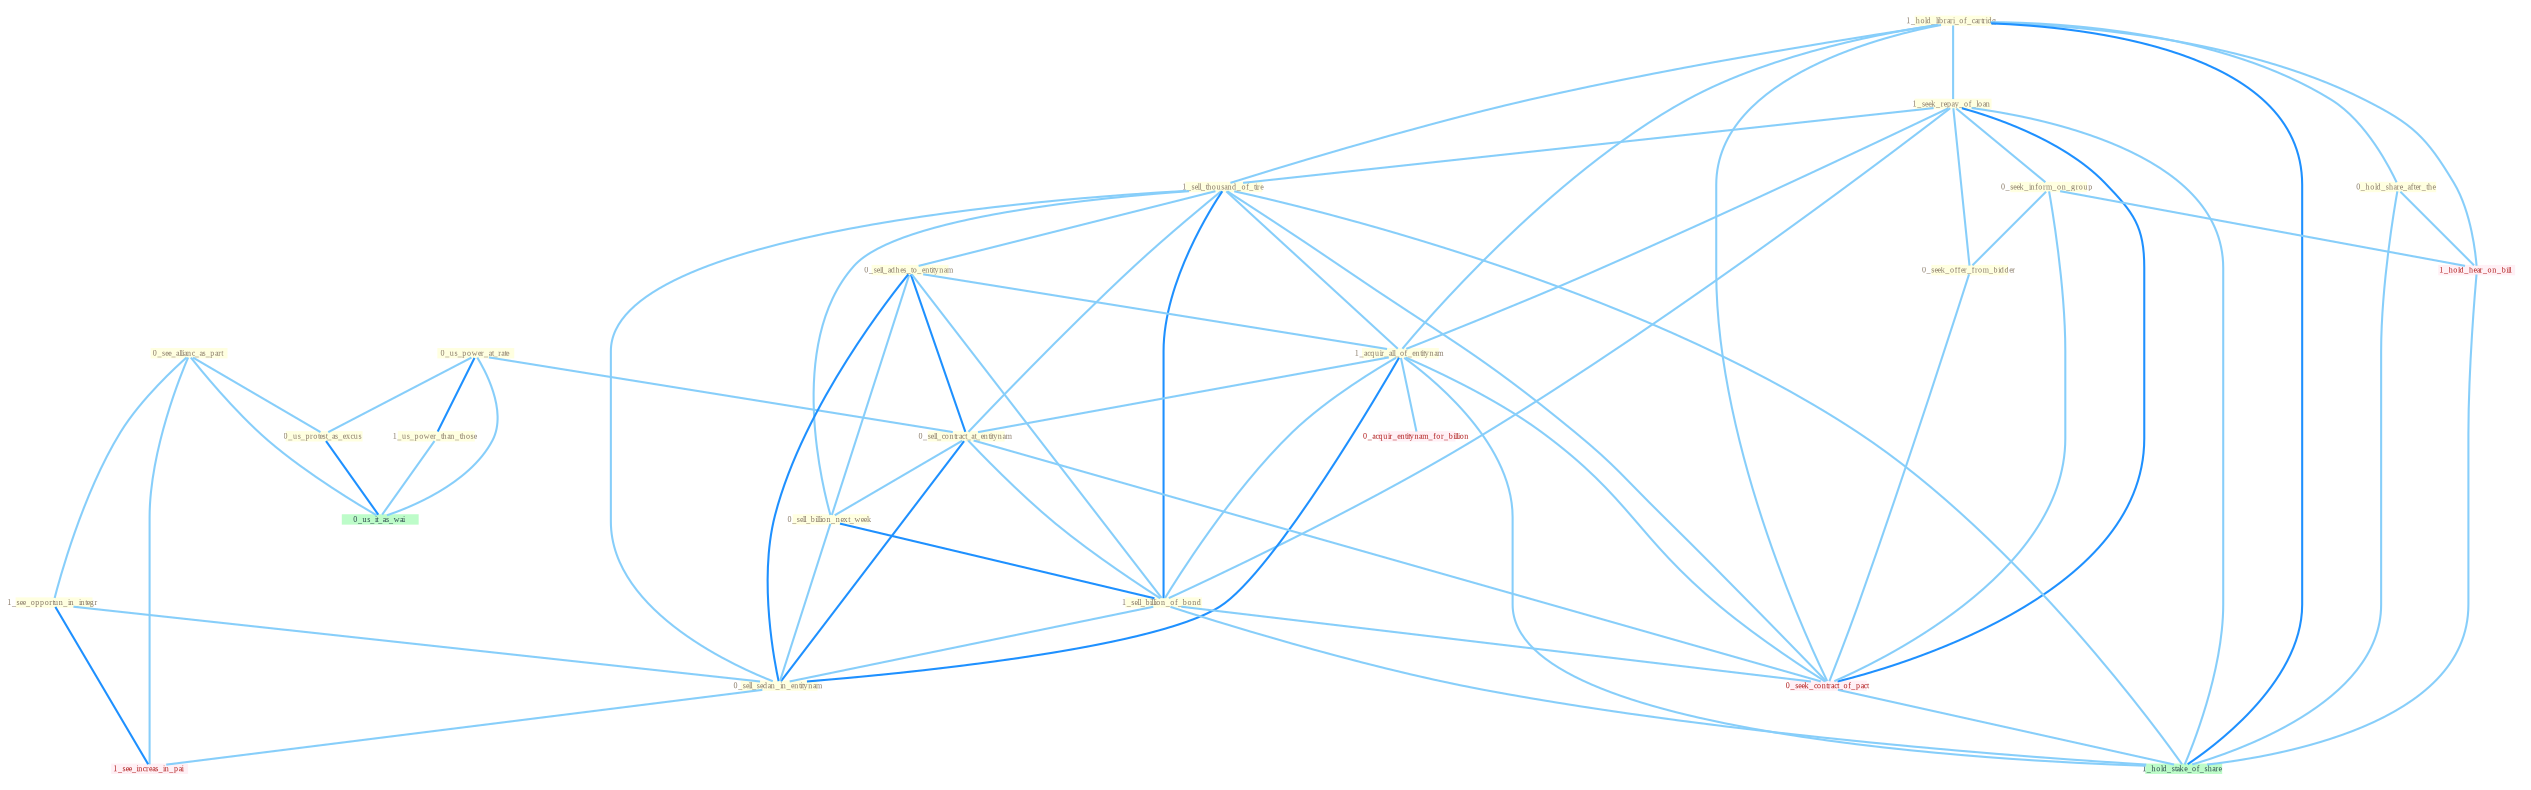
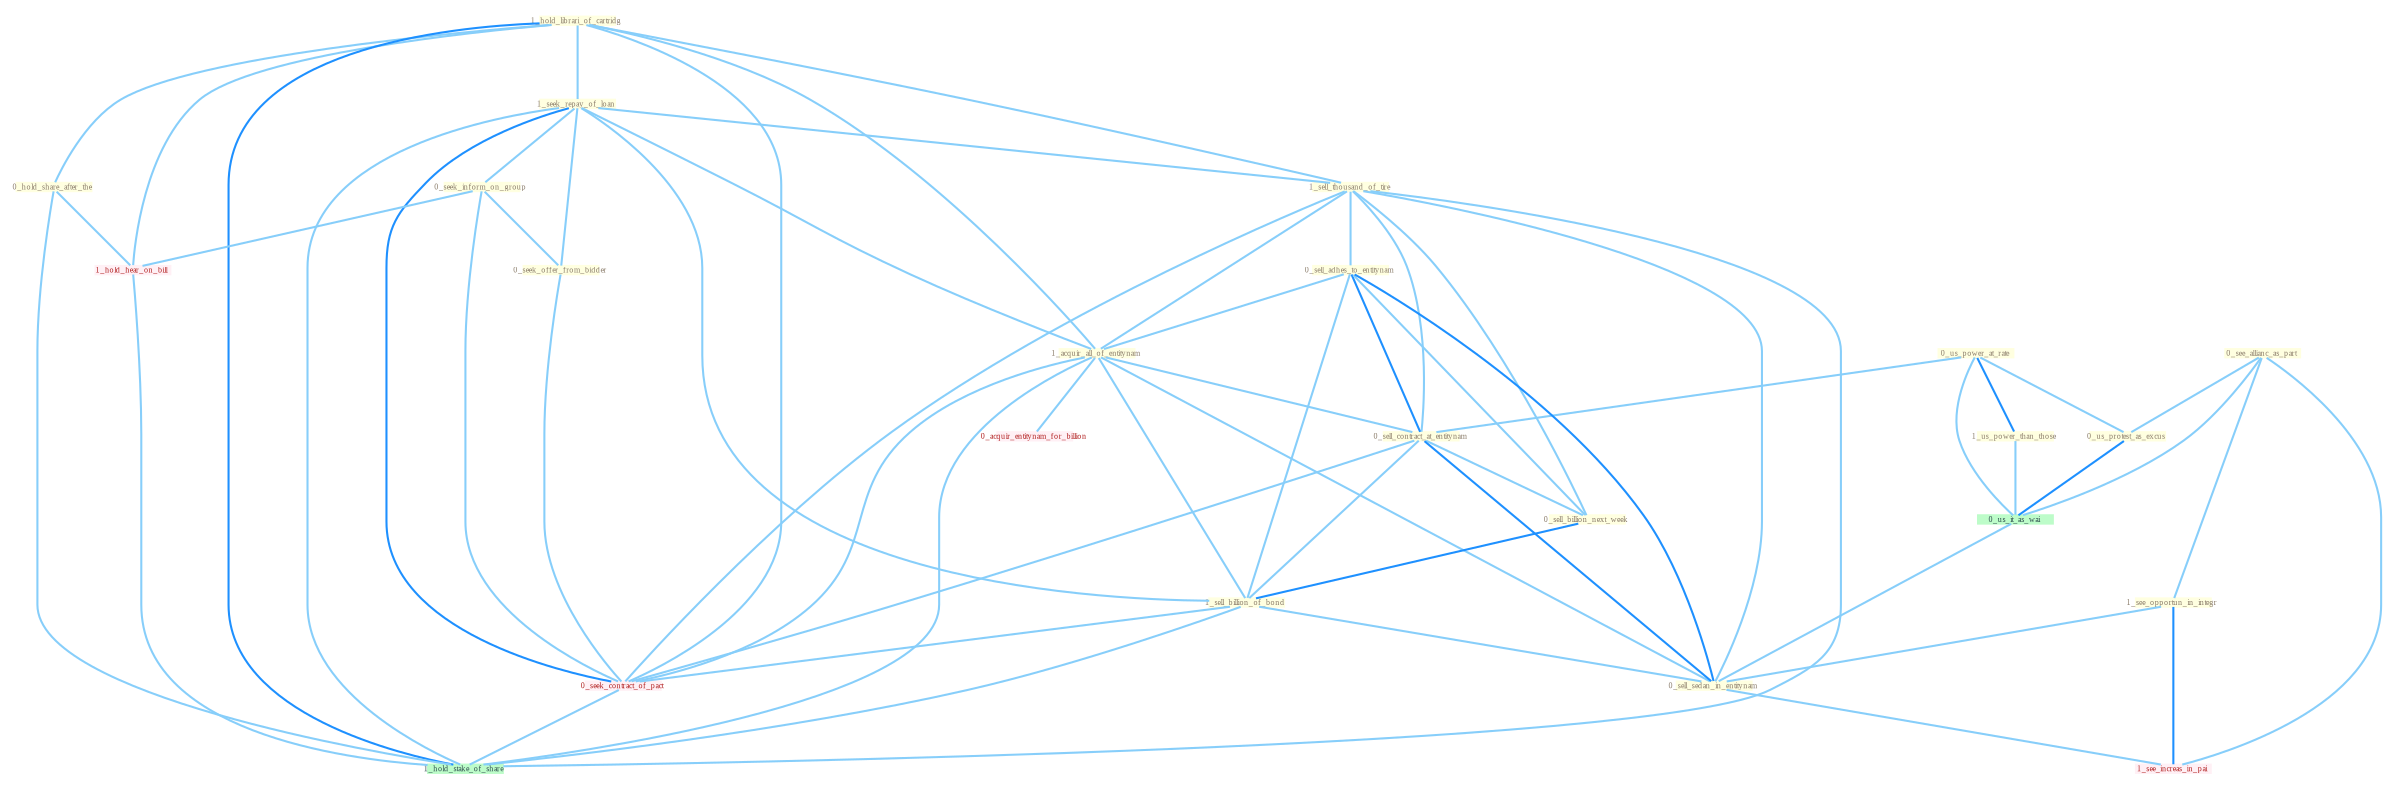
(1164, 378) -> none
(805, 602) -> (1865, 602)
(1167, 627) -> (1405, 519)
